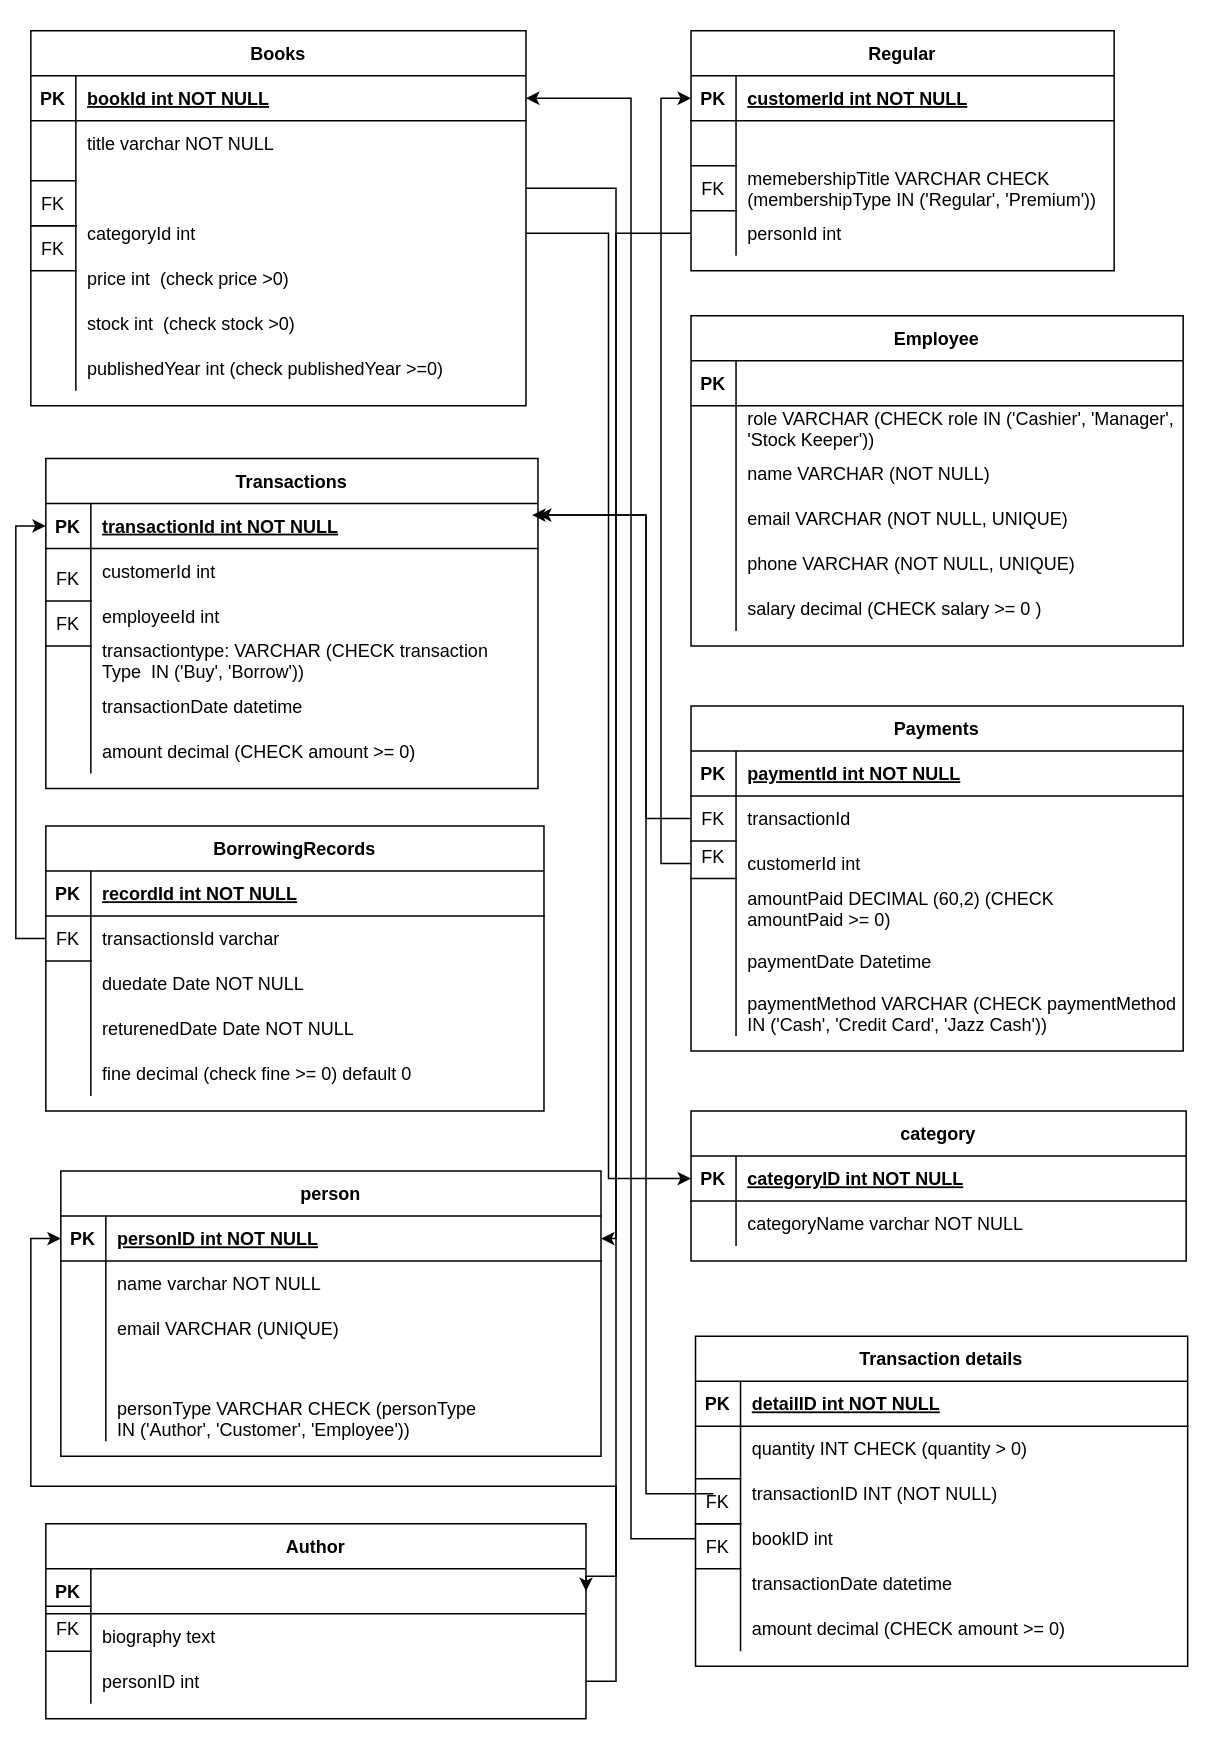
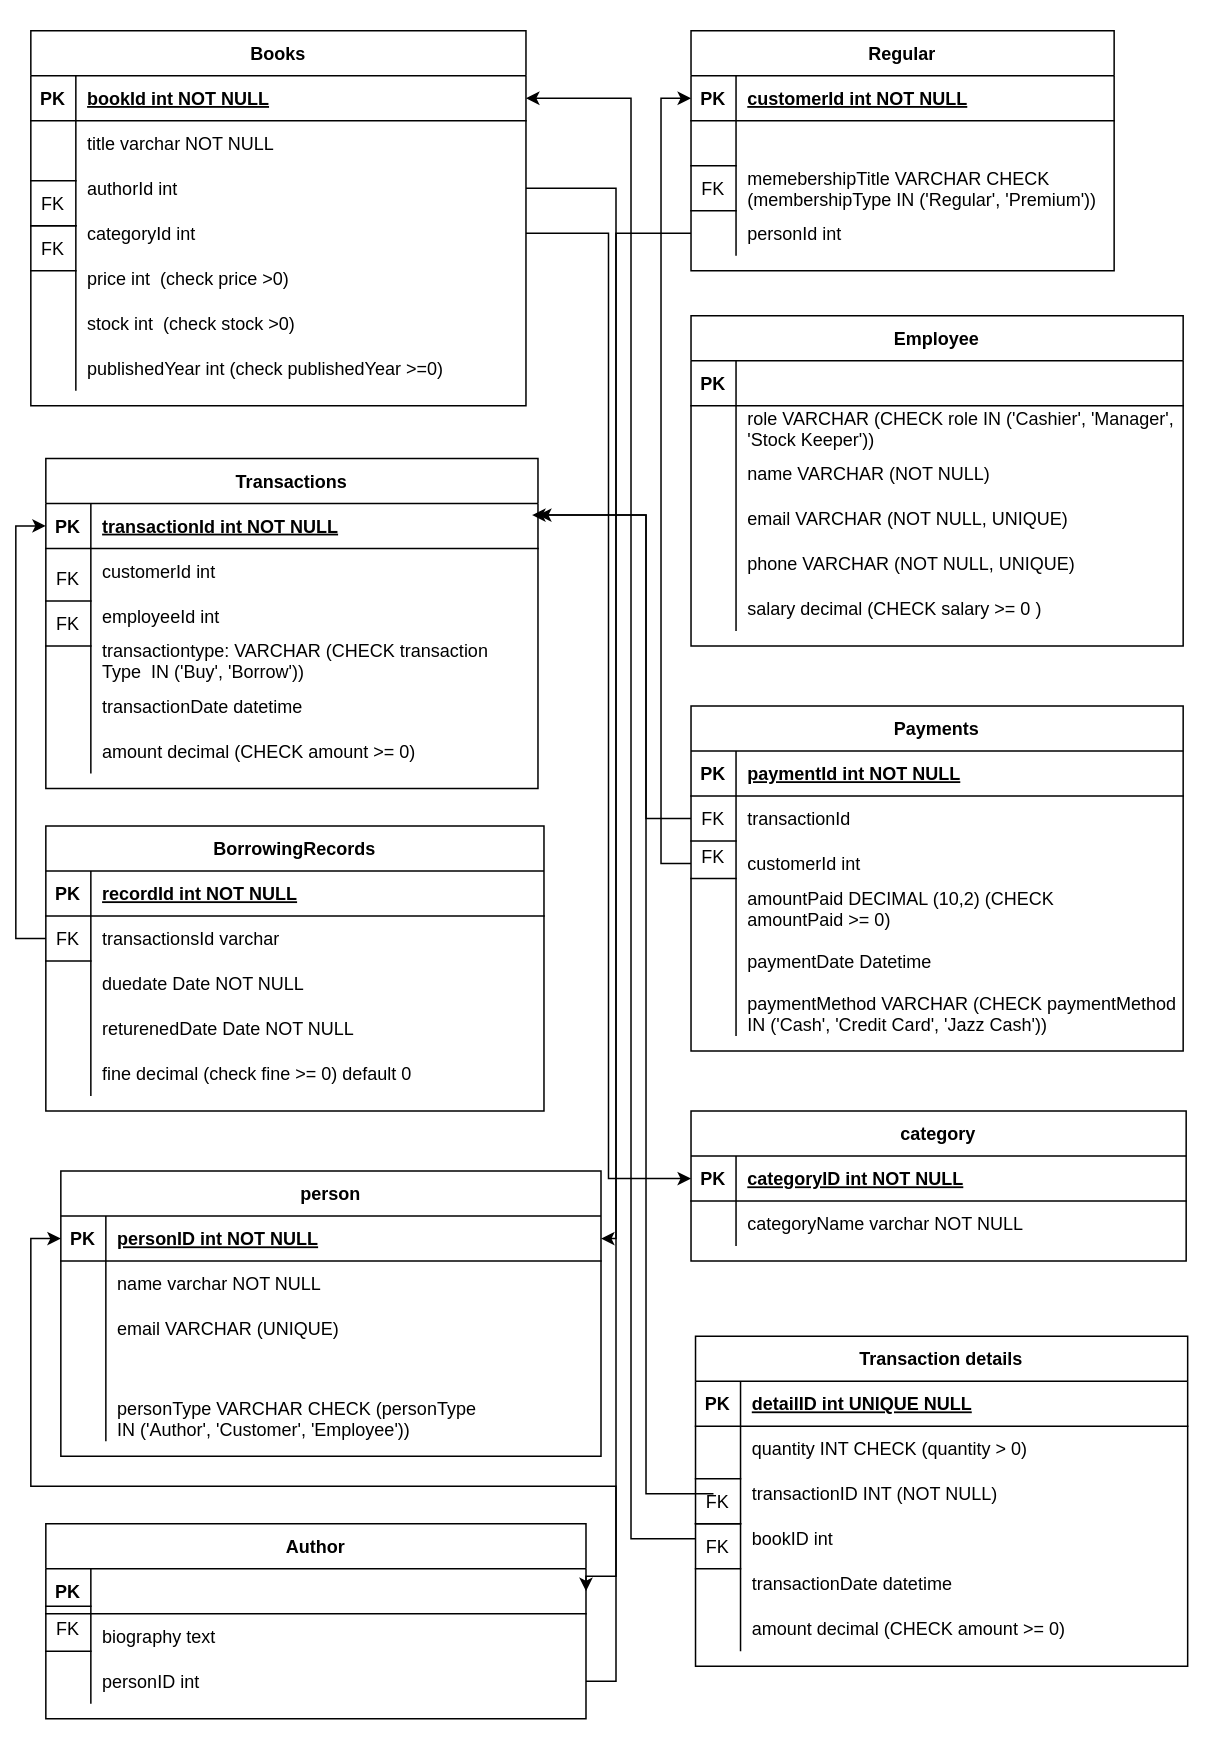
none -> (301, 188)
(897, 899) -> (897, 899)
(846, 1404) -> (861, 1404)
